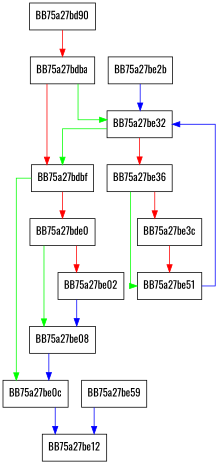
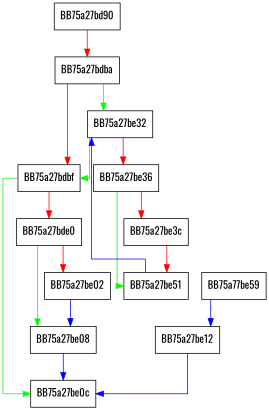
(140, 70) -> none
(114, 394) -> (234, 286)
(55, 417) -> (166, 394)
